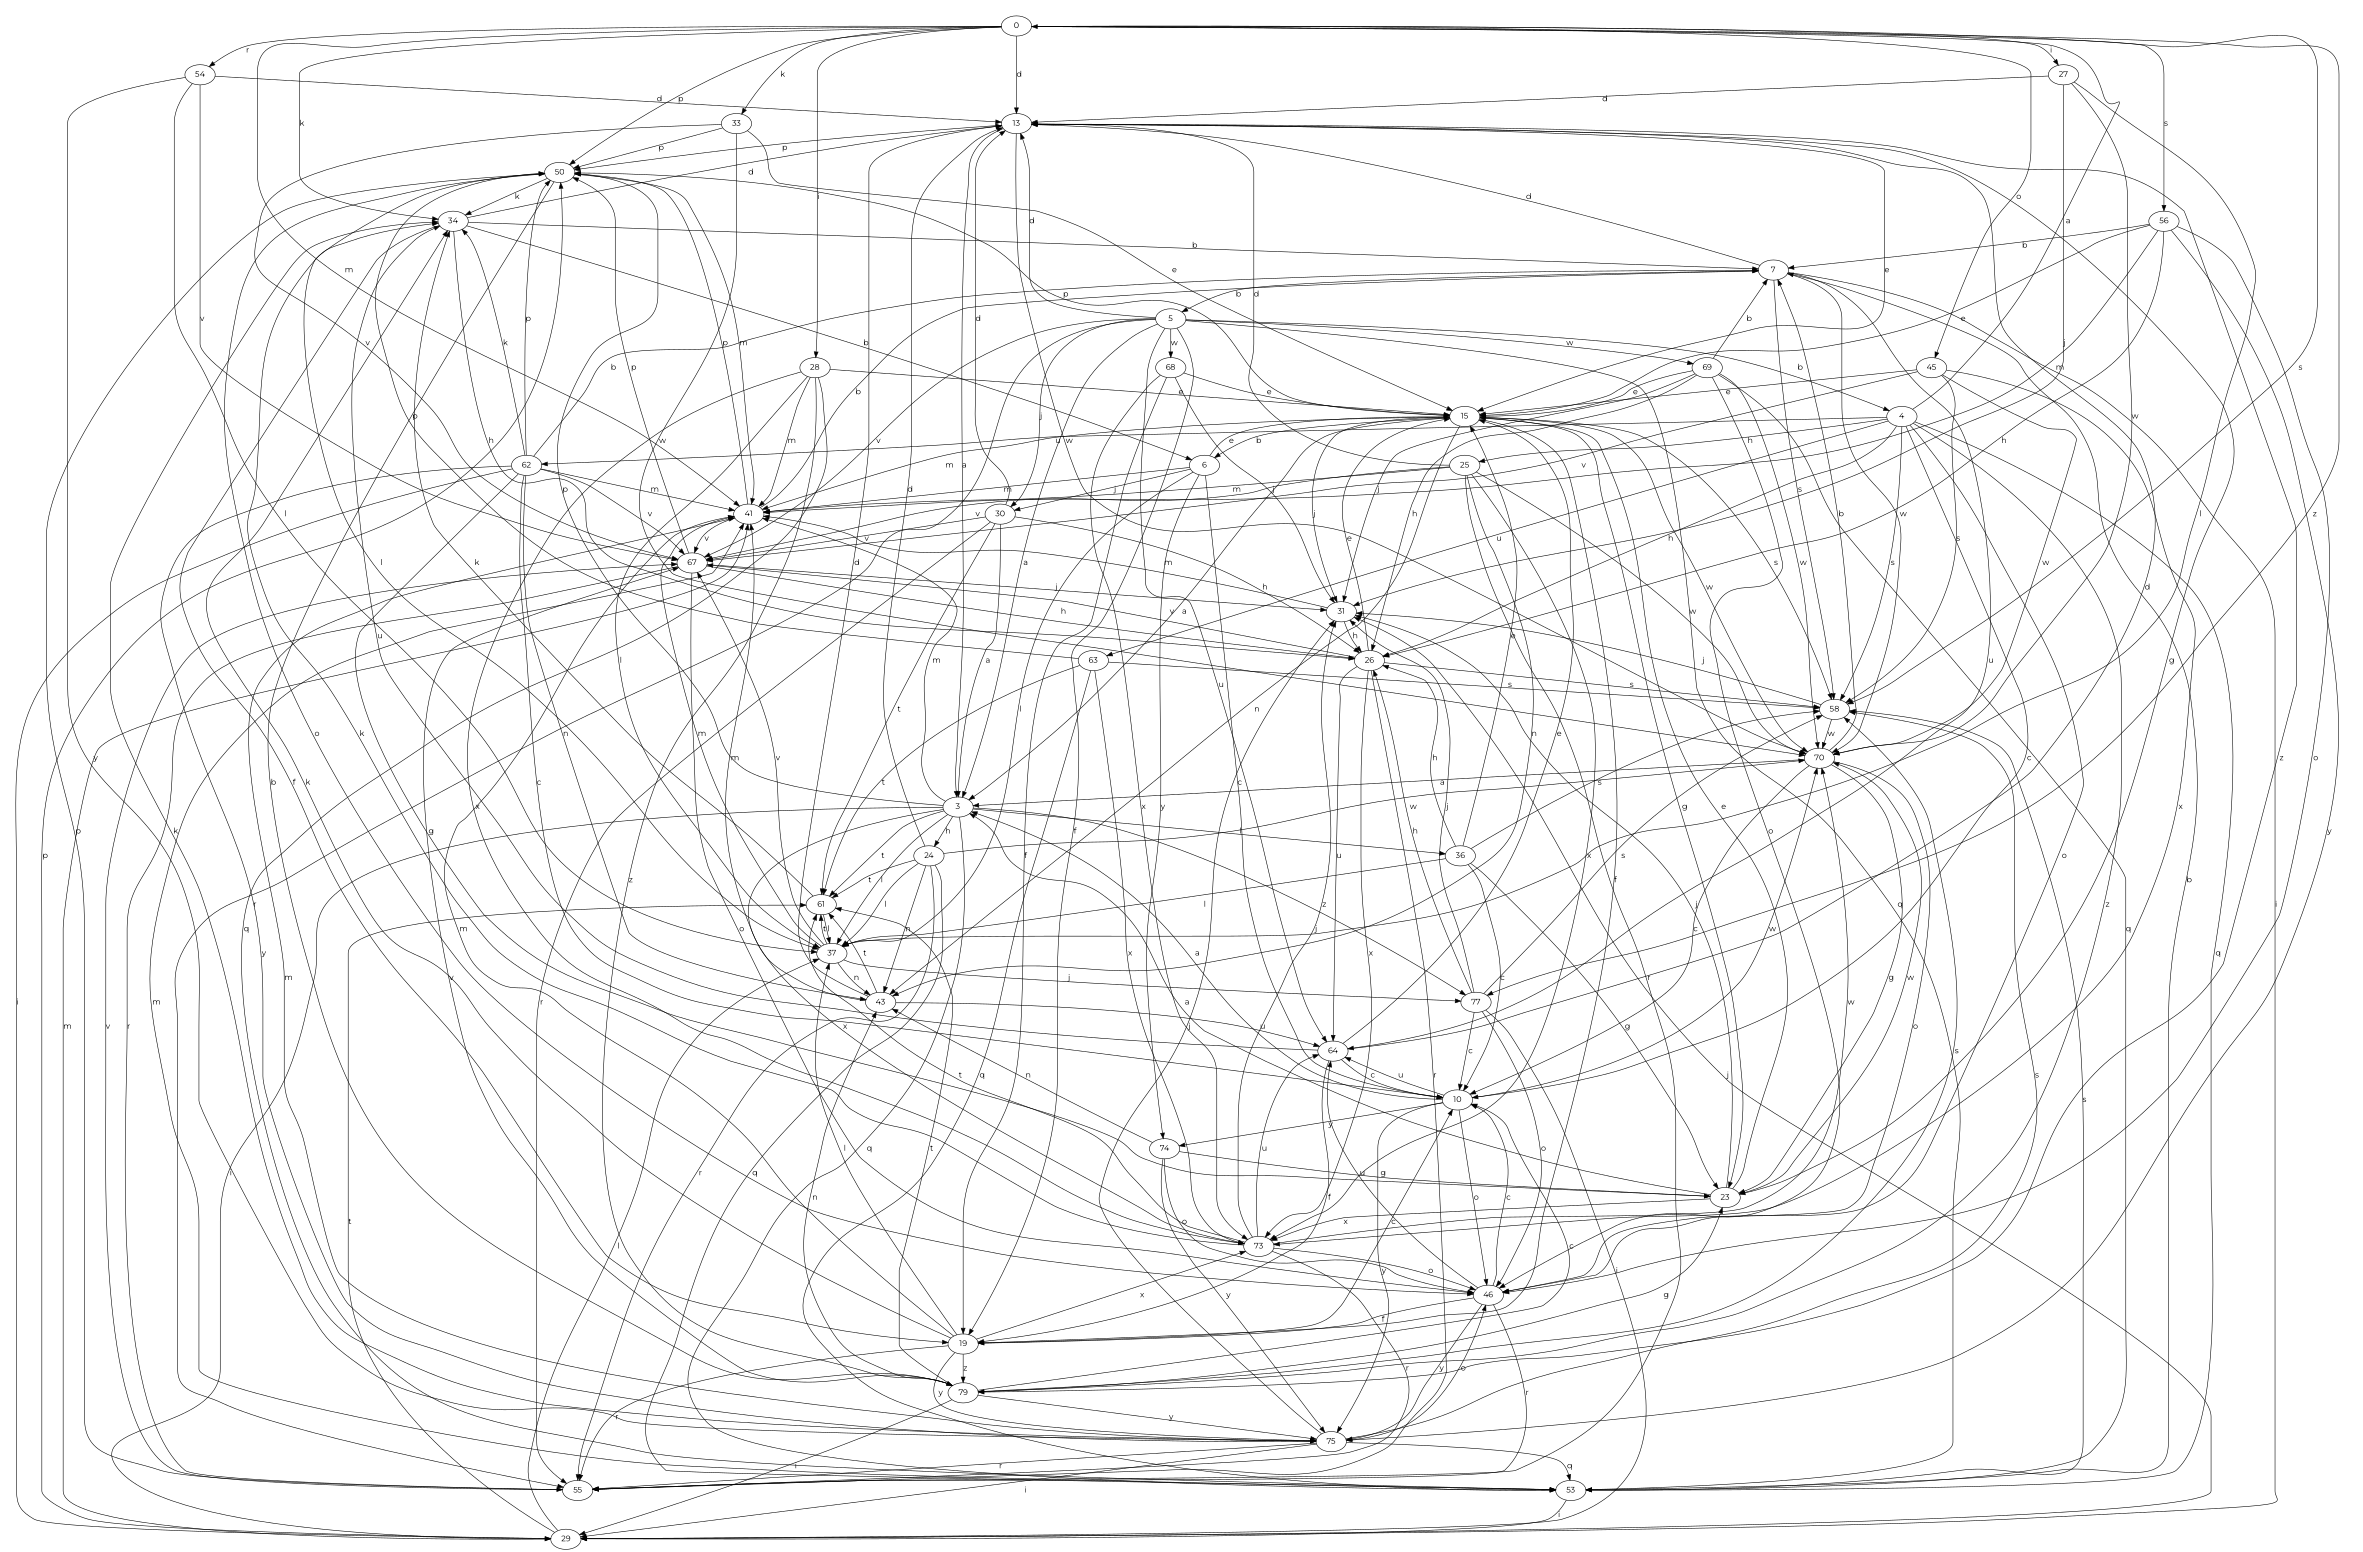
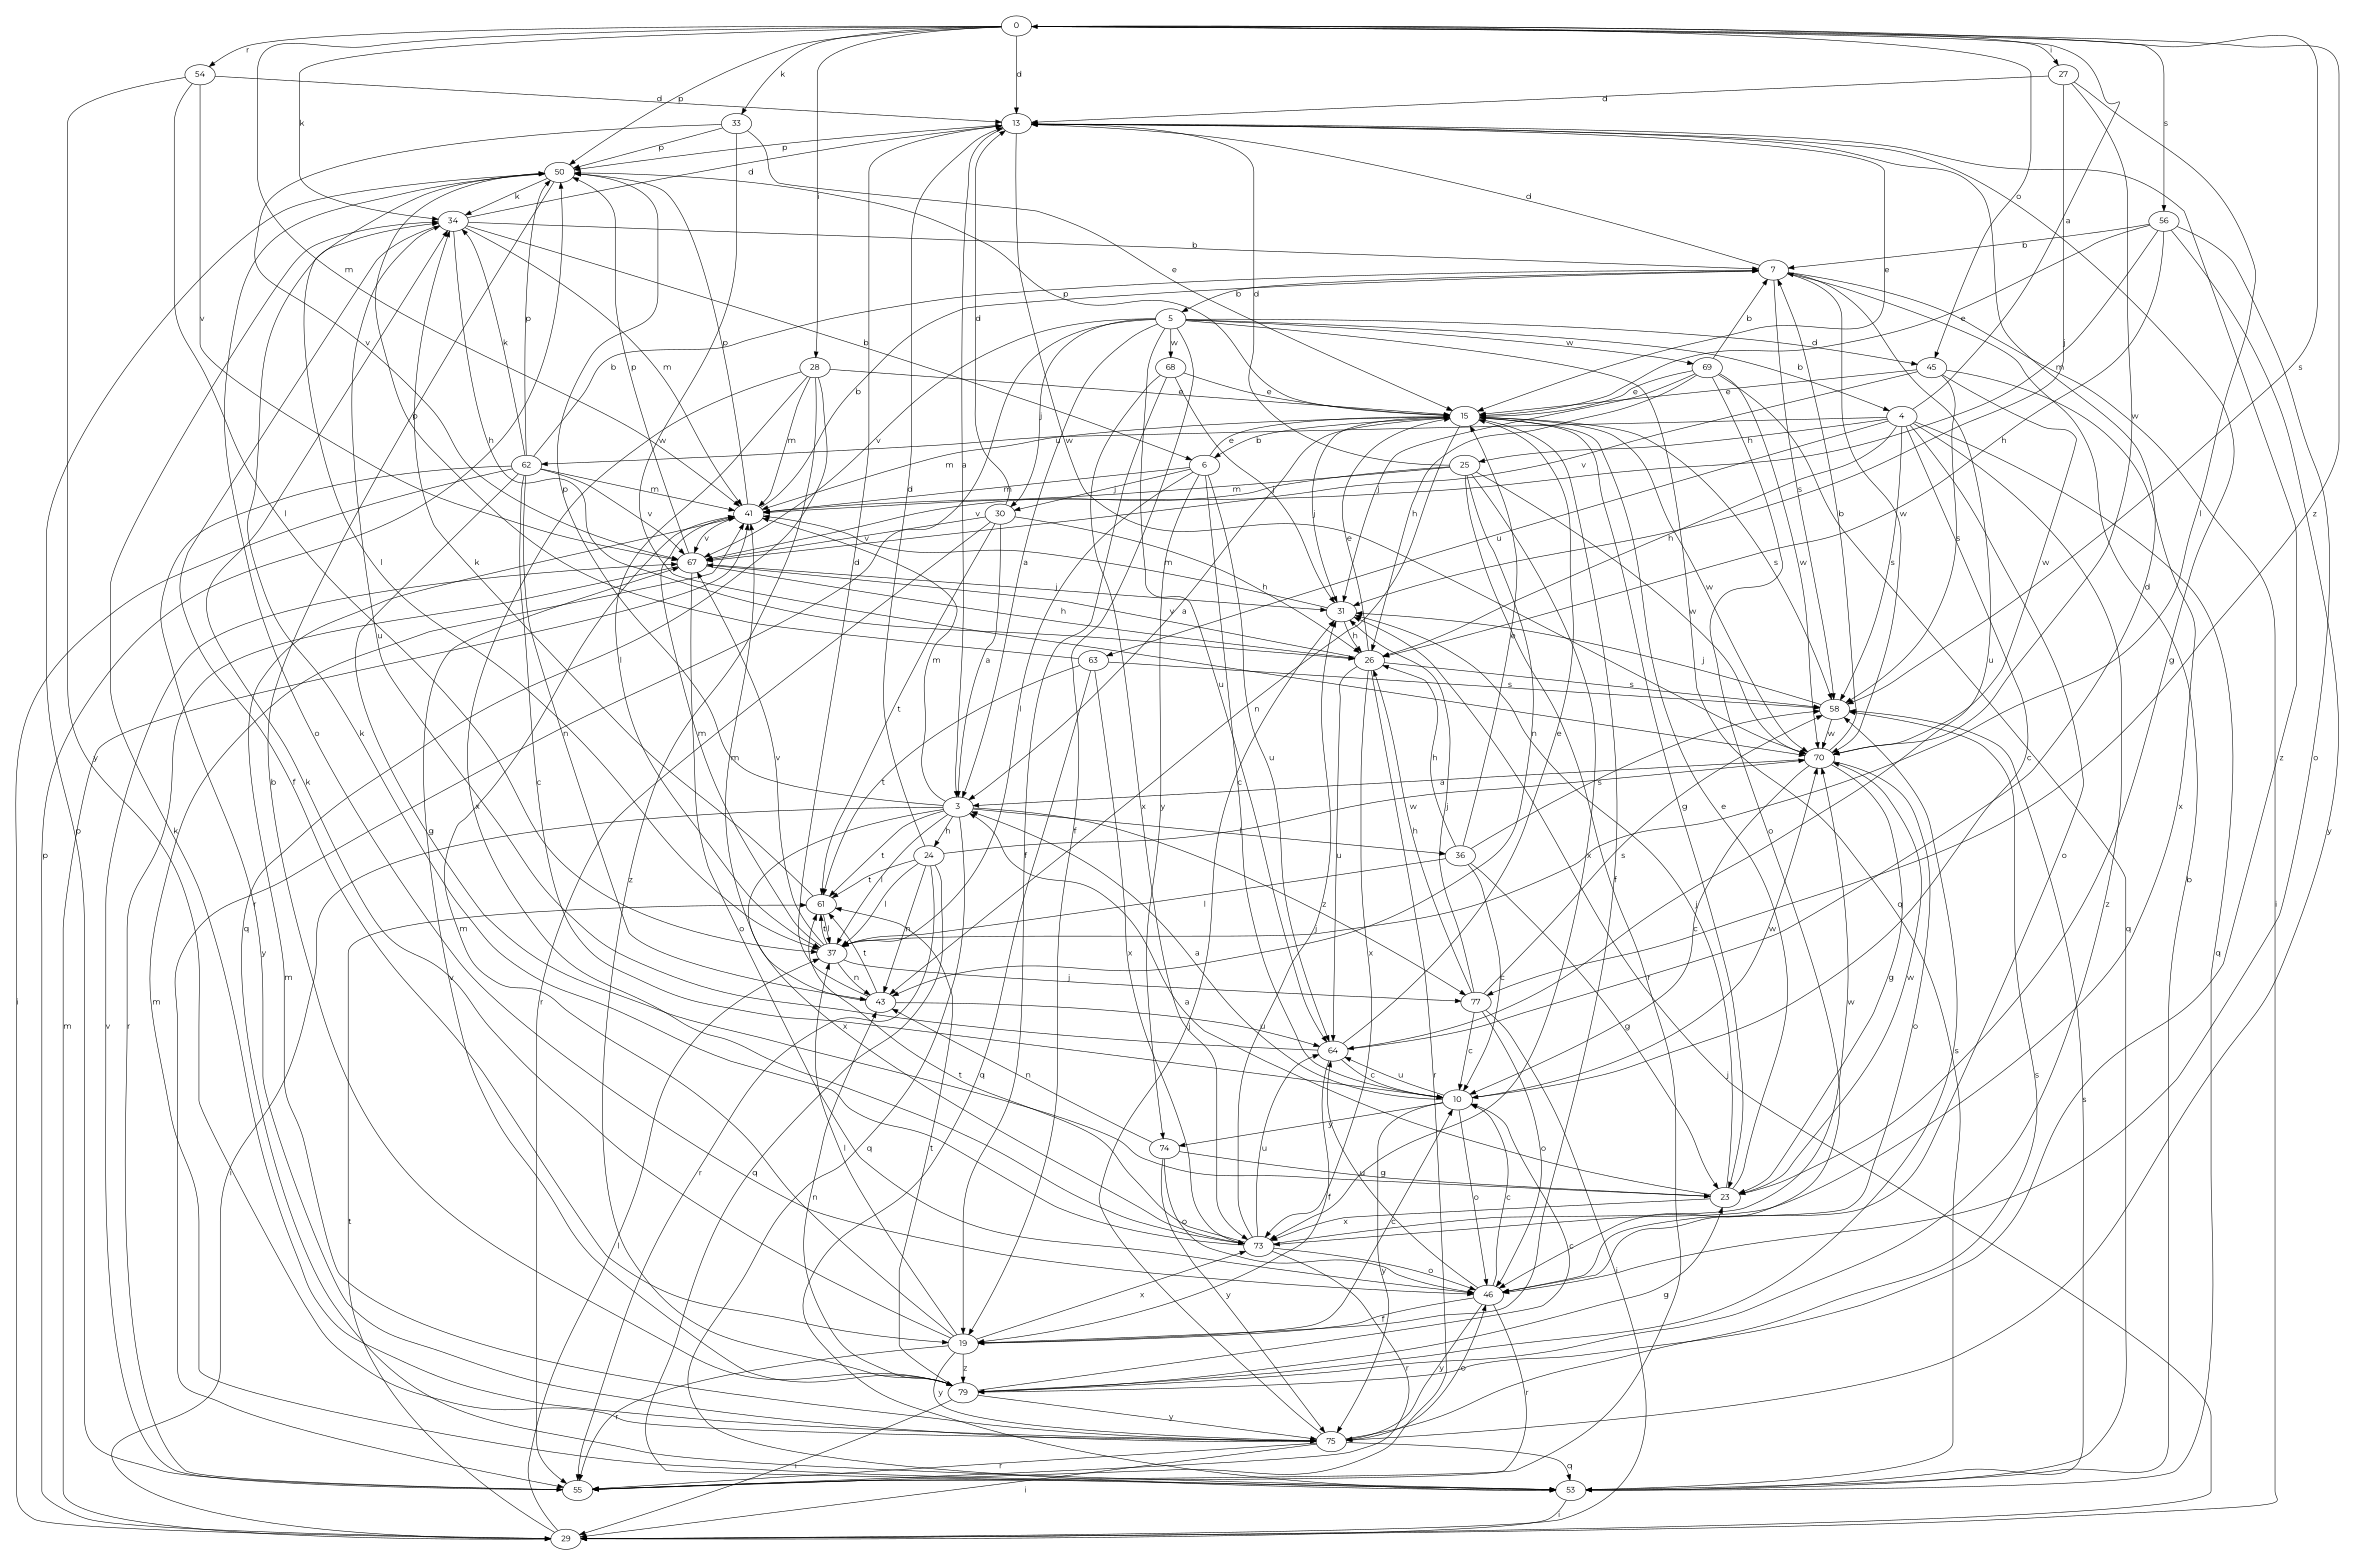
(1029, 271) -> (1550, 326)
(727, 288) -> (628, 338)
none -> (1264, 756)
